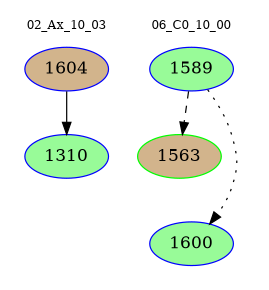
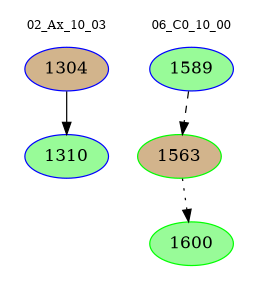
(67, 69) -> (67, 69)
(236, 151) -> (185, 194)
(192, 244) -> (192, 244)
